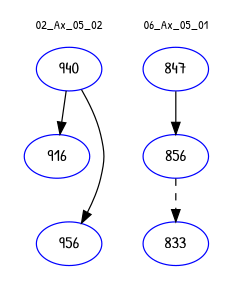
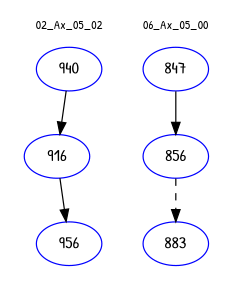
(176, 26) -> (176, 26)
(104, 150) -> (62, 194)
(176, 244) -> (176, 244)
